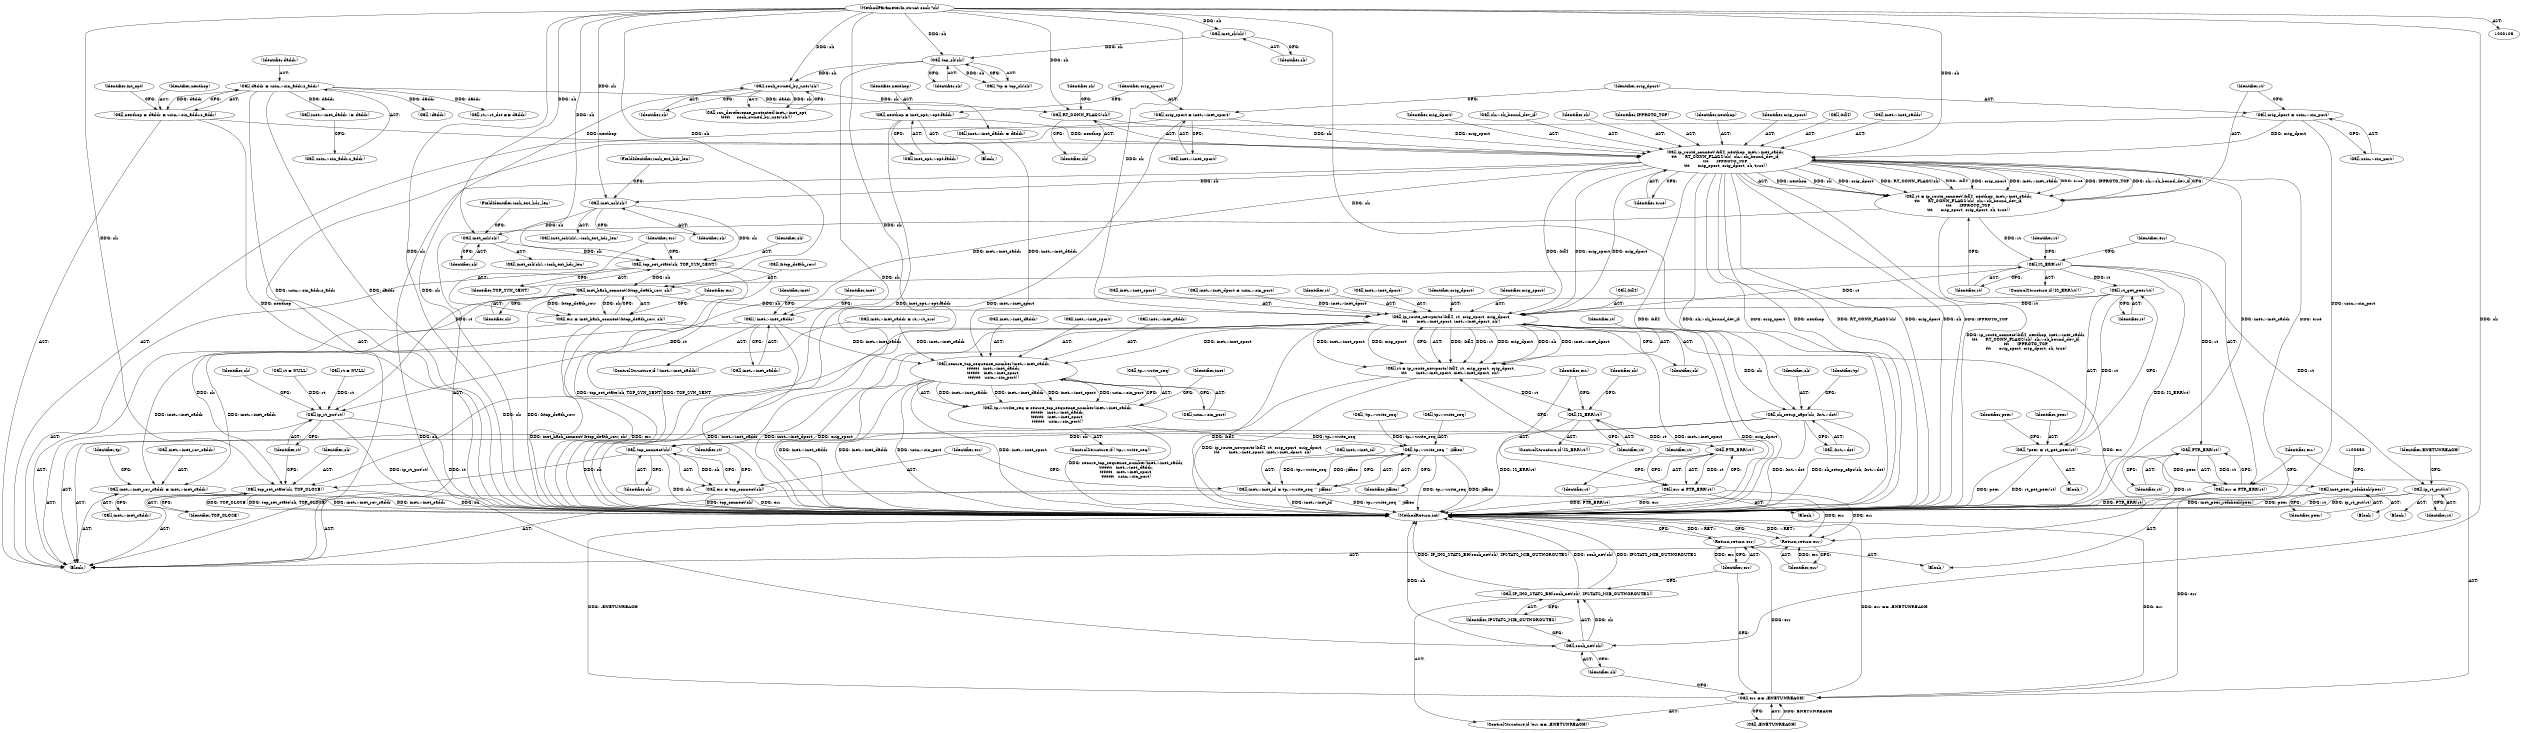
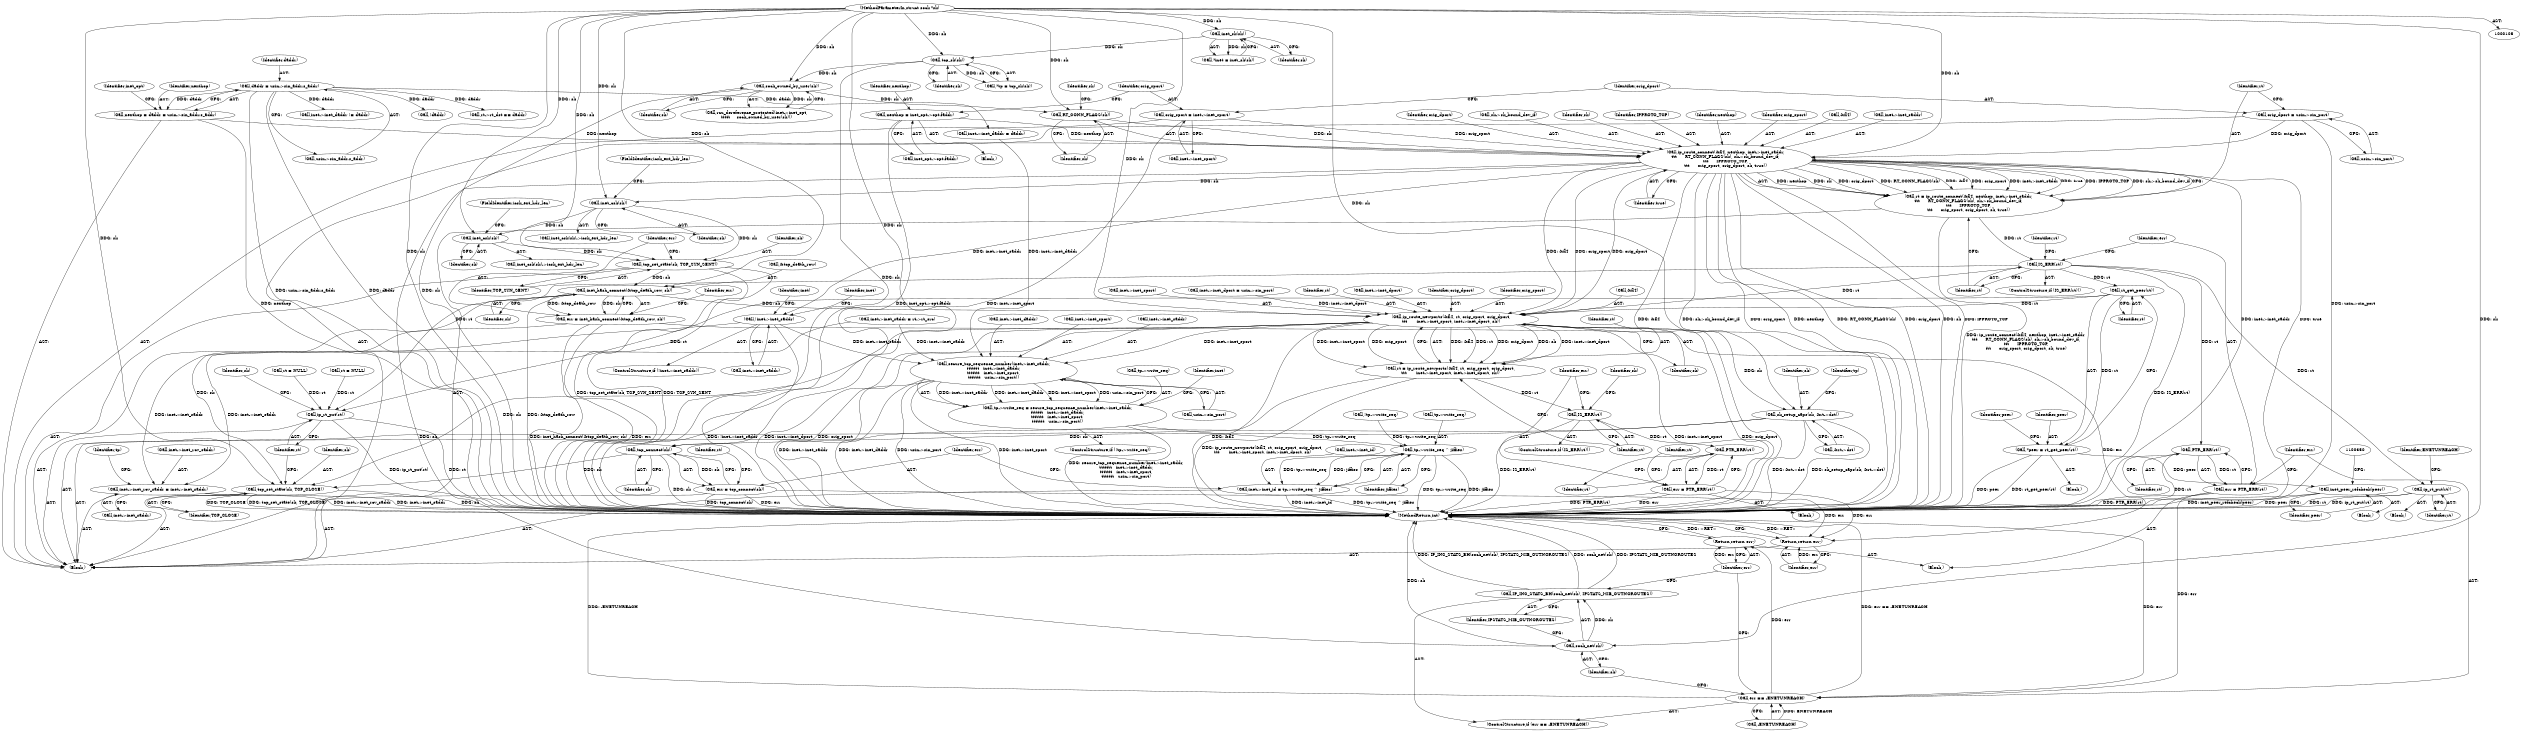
none -> (1228, 60)
(124, 86) -> (124, 86)
(335, 136) -> (277, 131)
